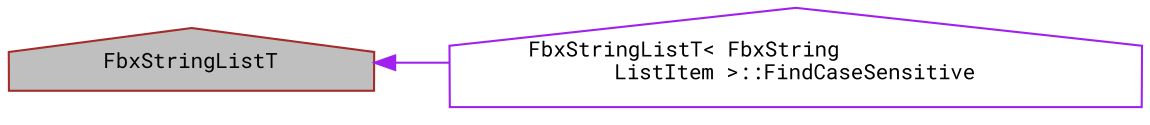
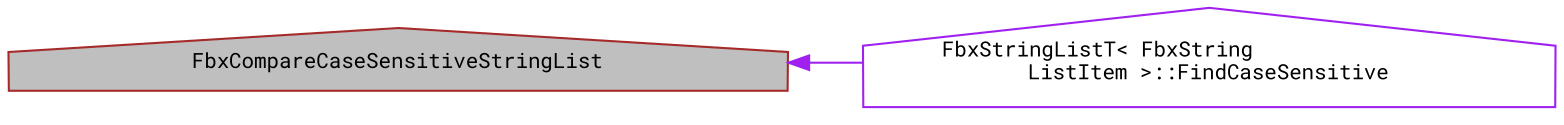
(191, 63) -> (398, 63)
